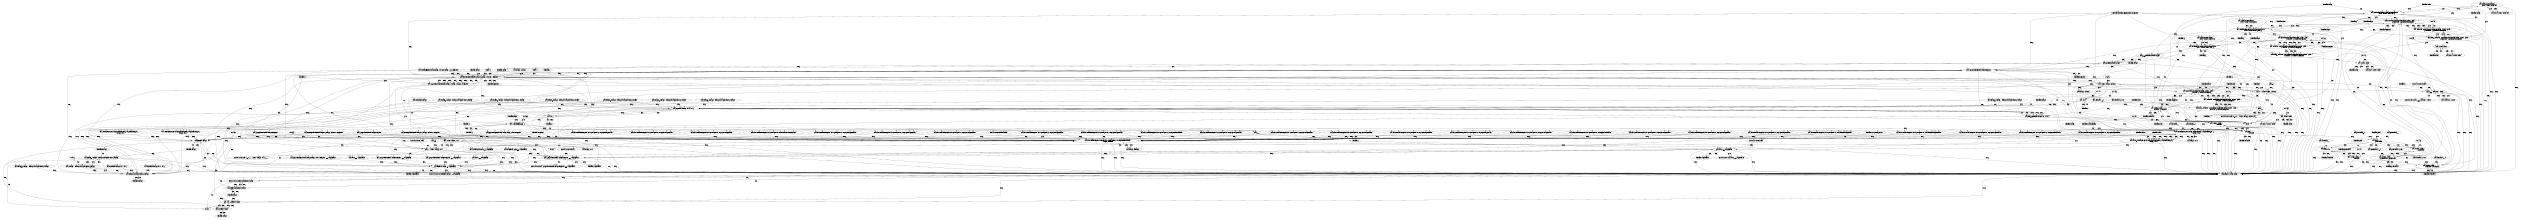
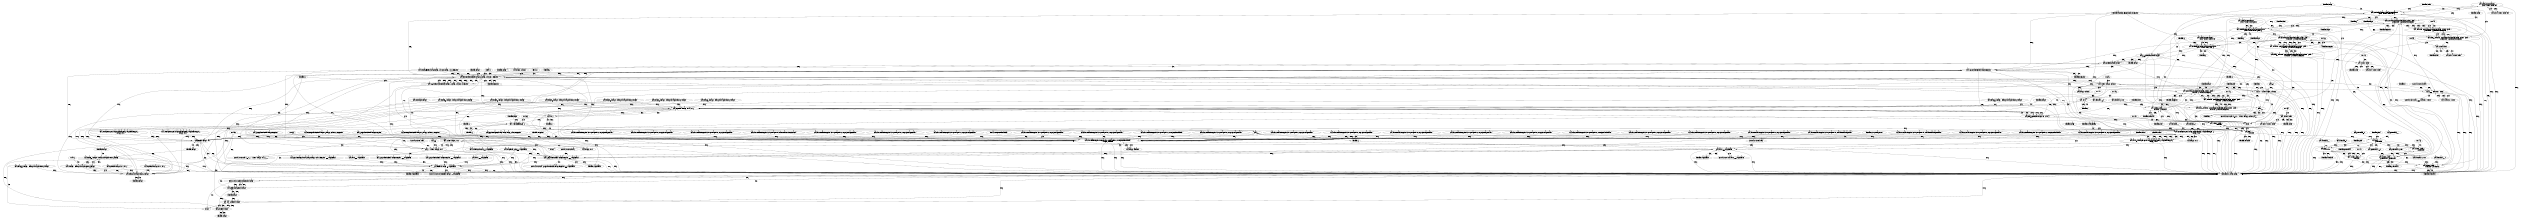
(535, 70) -> (535, 70)
none -> (2342, 141)
